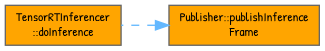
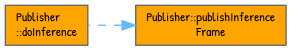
(63, 25) -> (47, 25)
